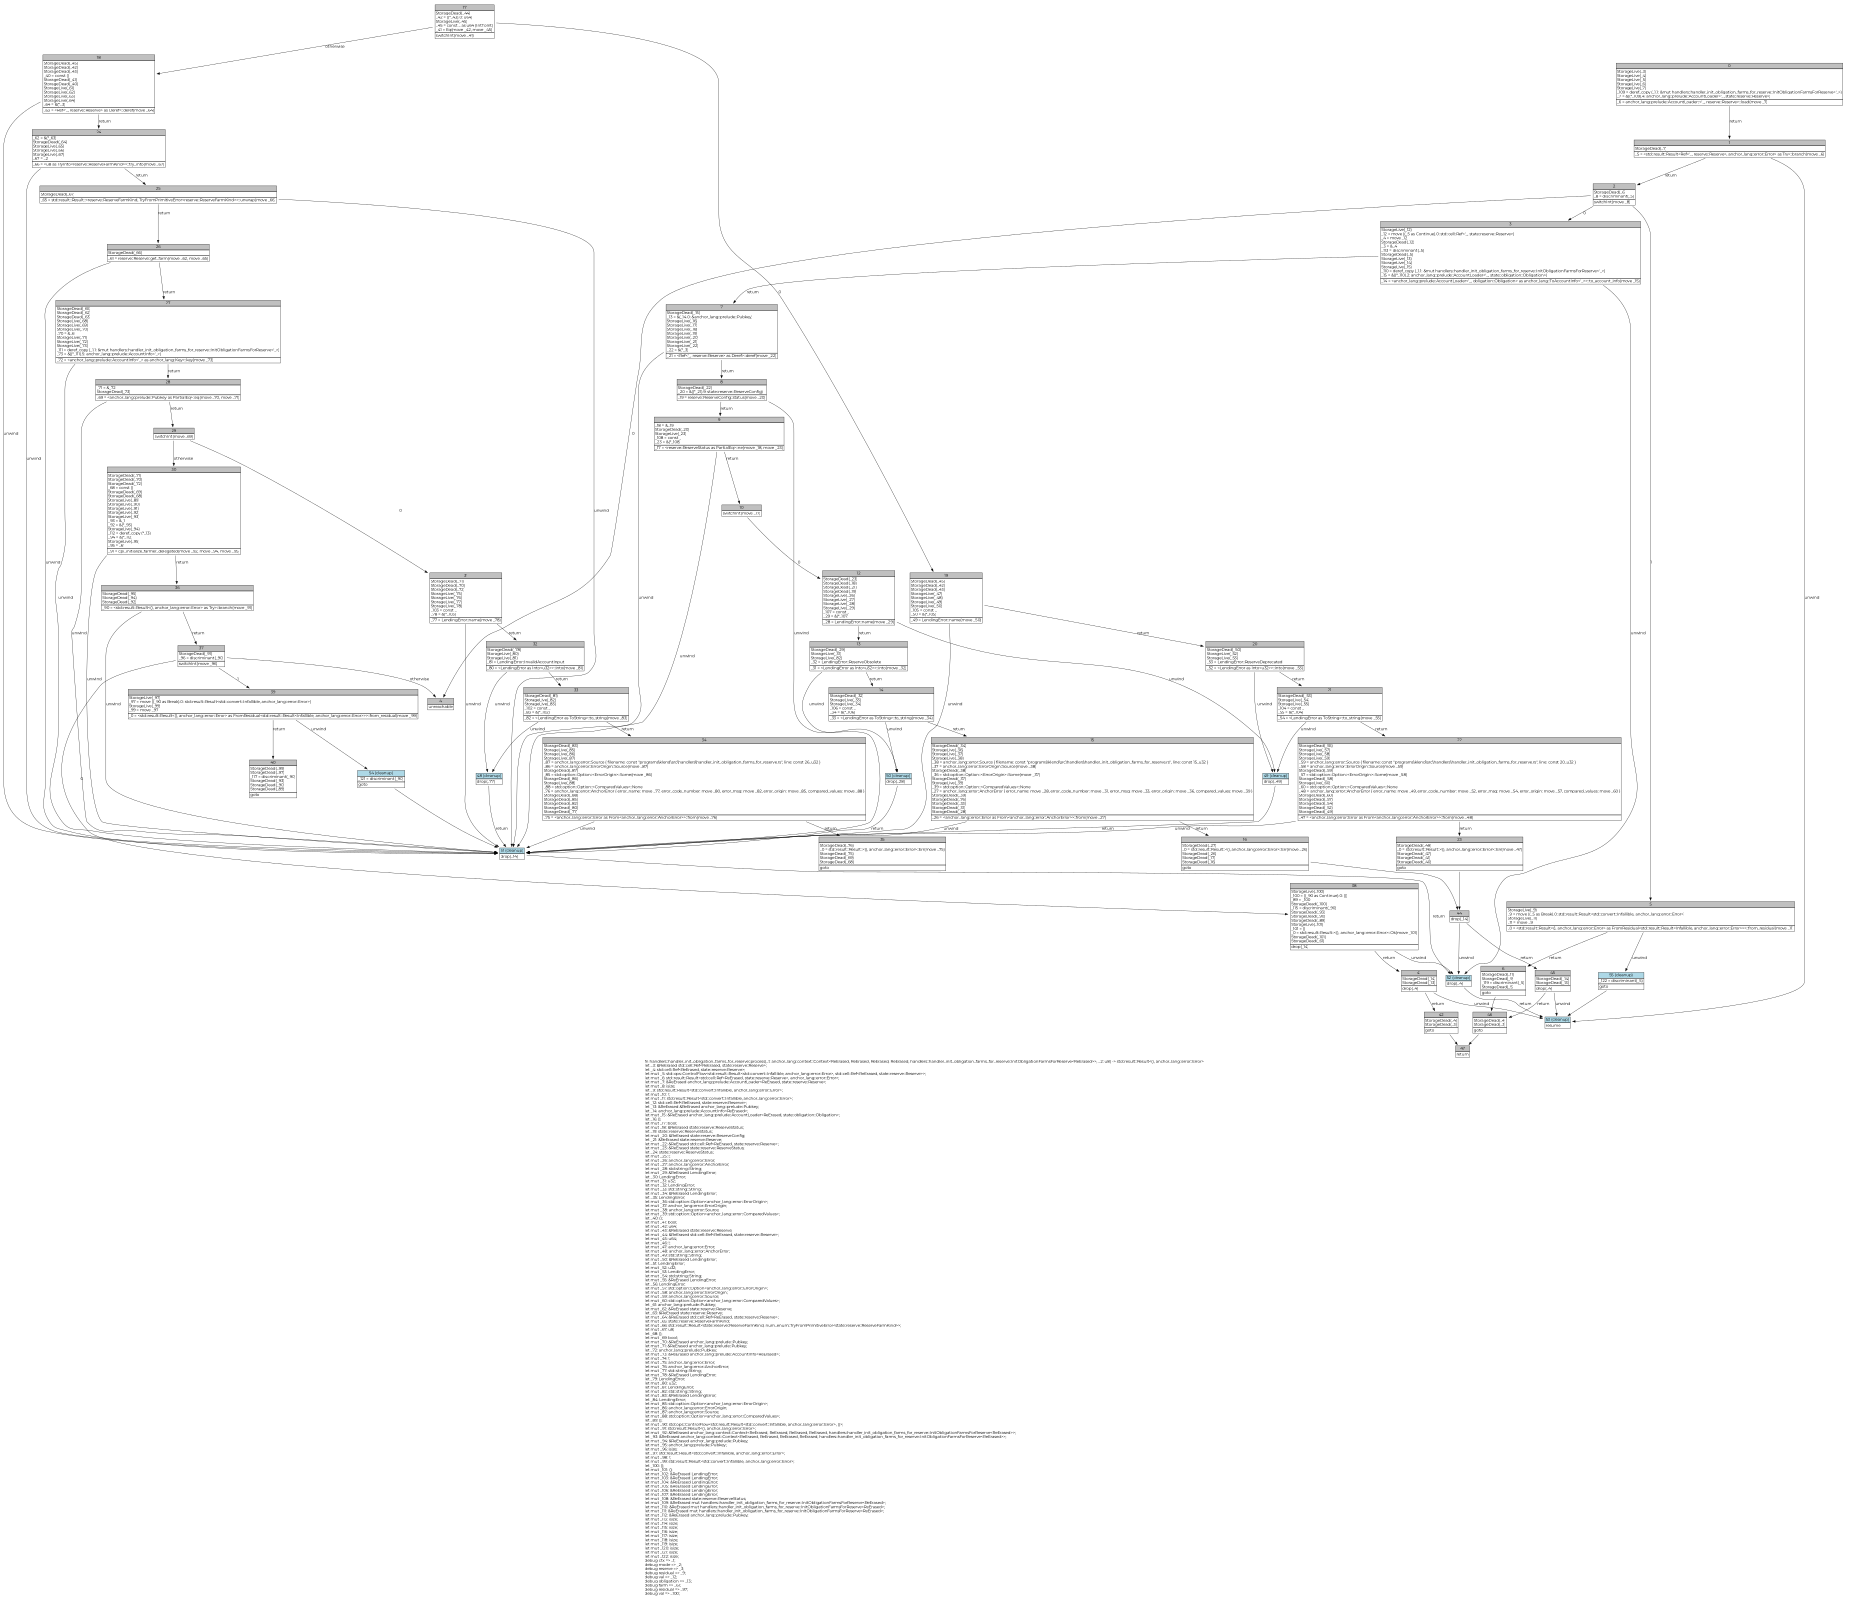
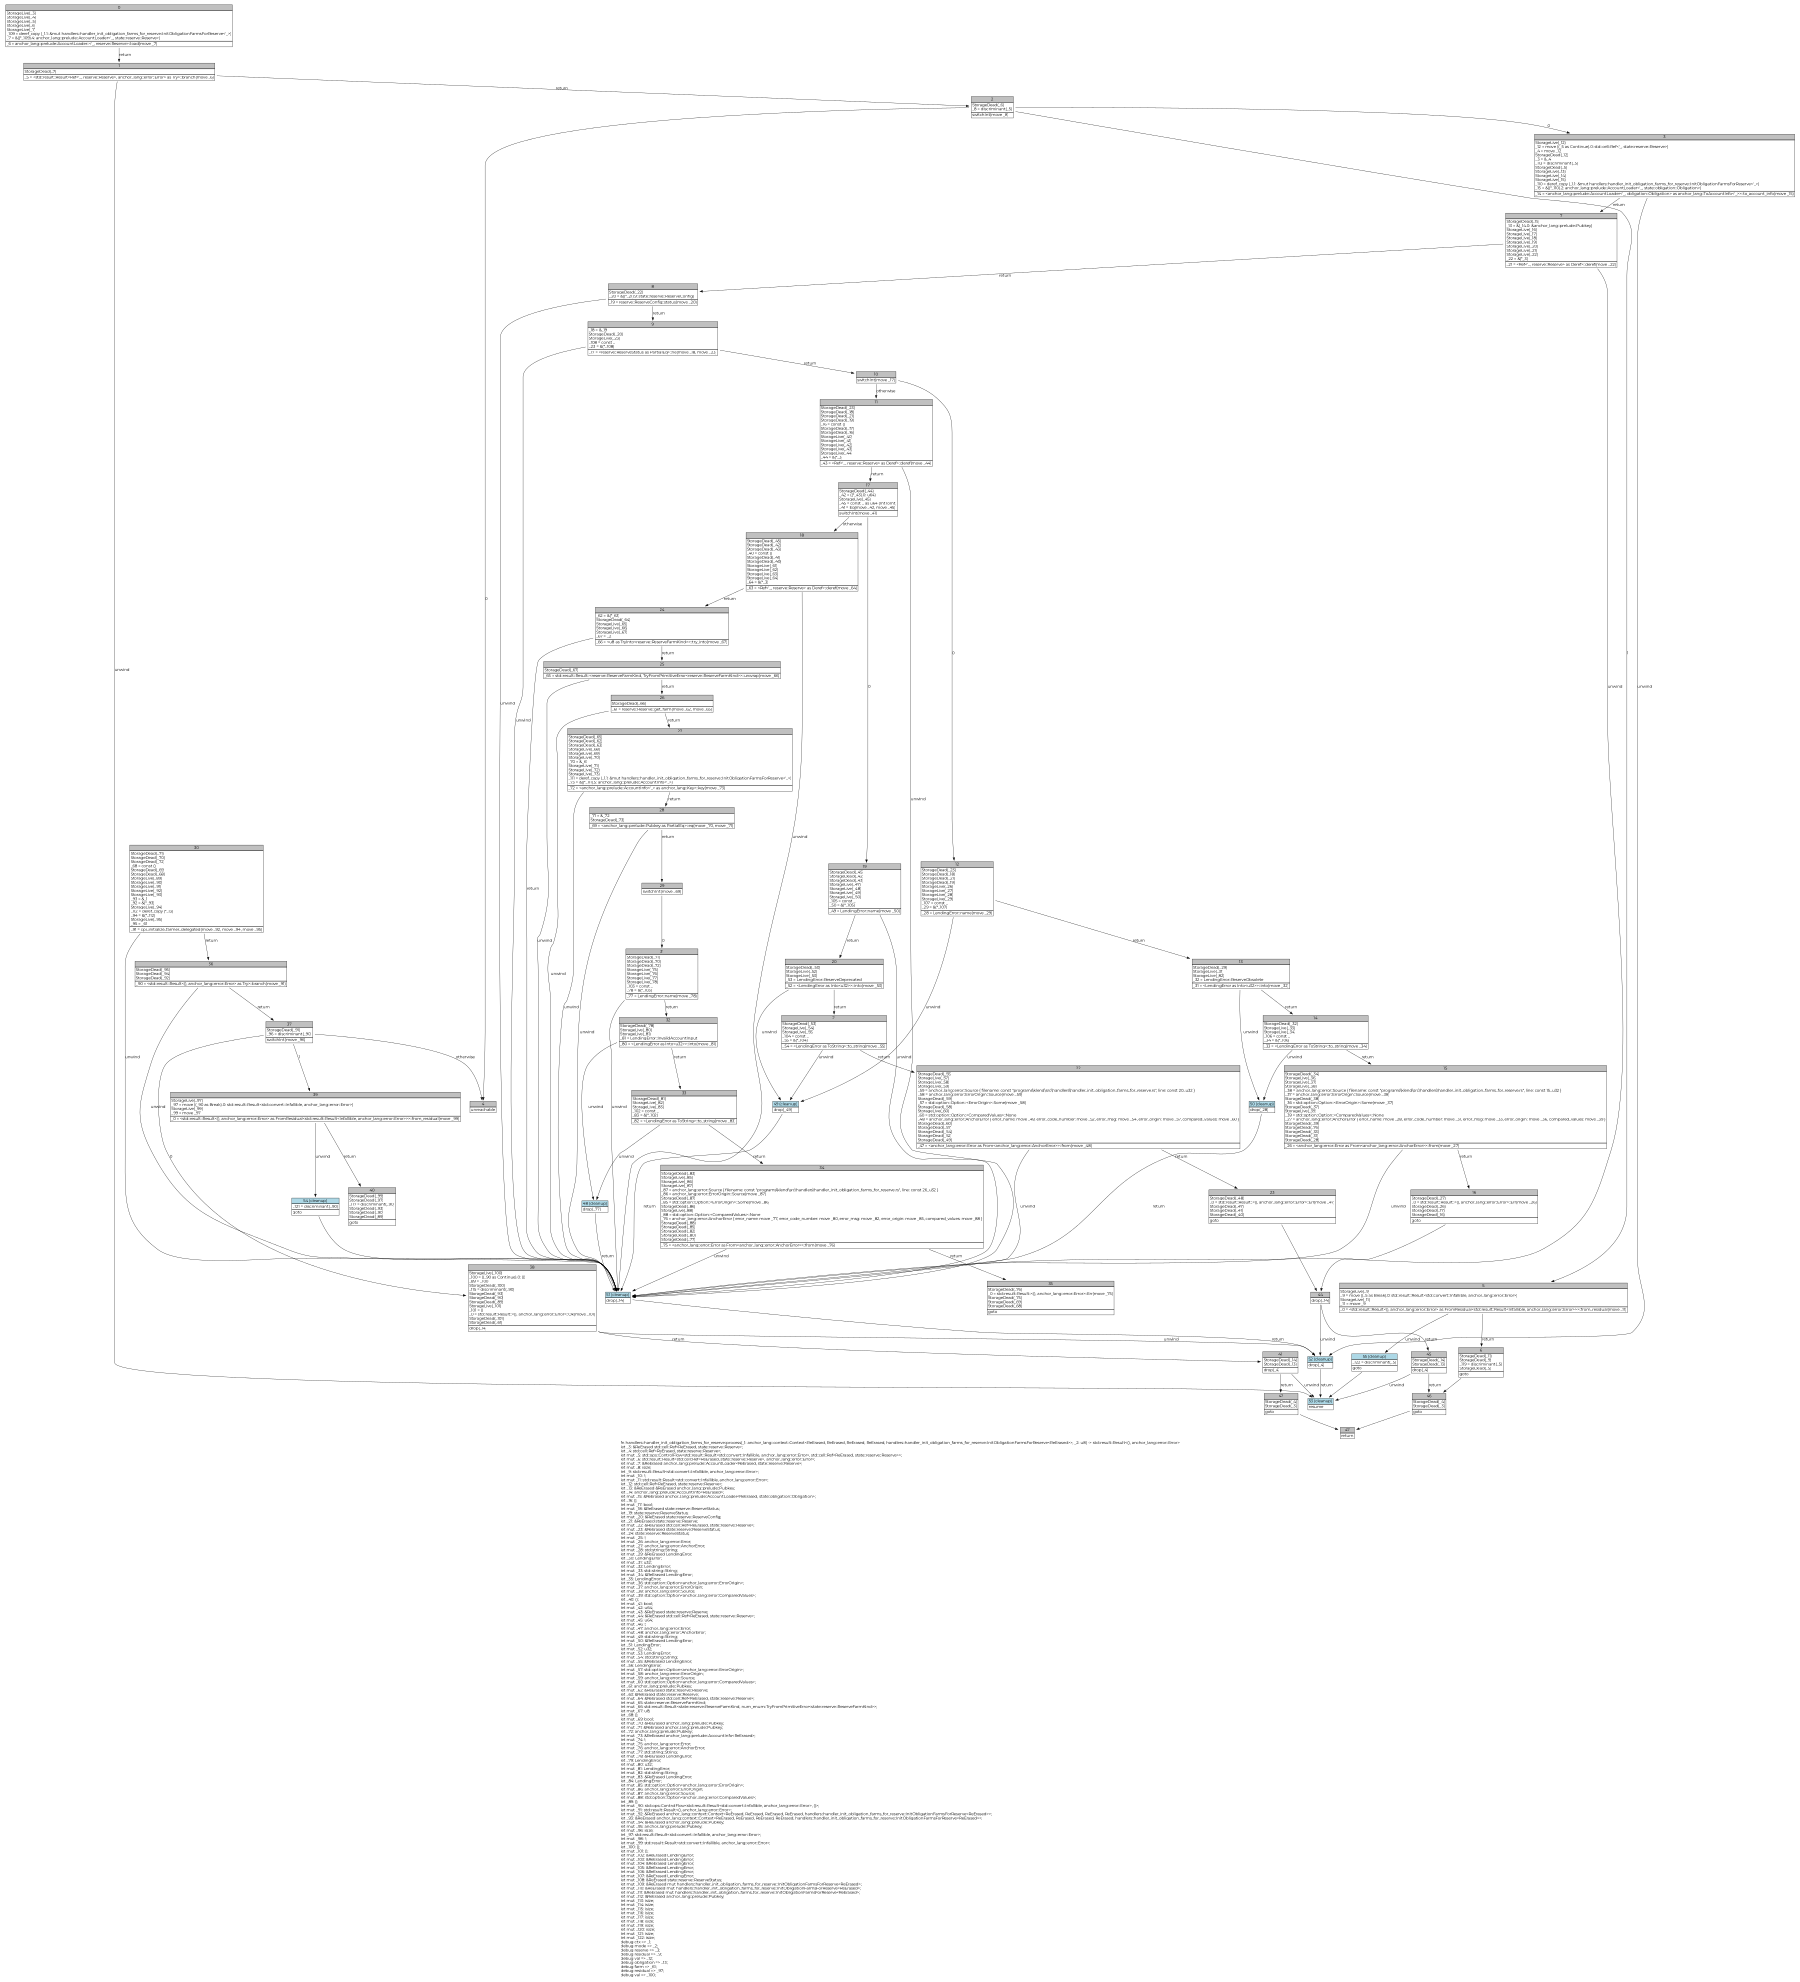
none -> (876, 433)
(174, 452) -> none
(34, 459) -> (533, 889)
